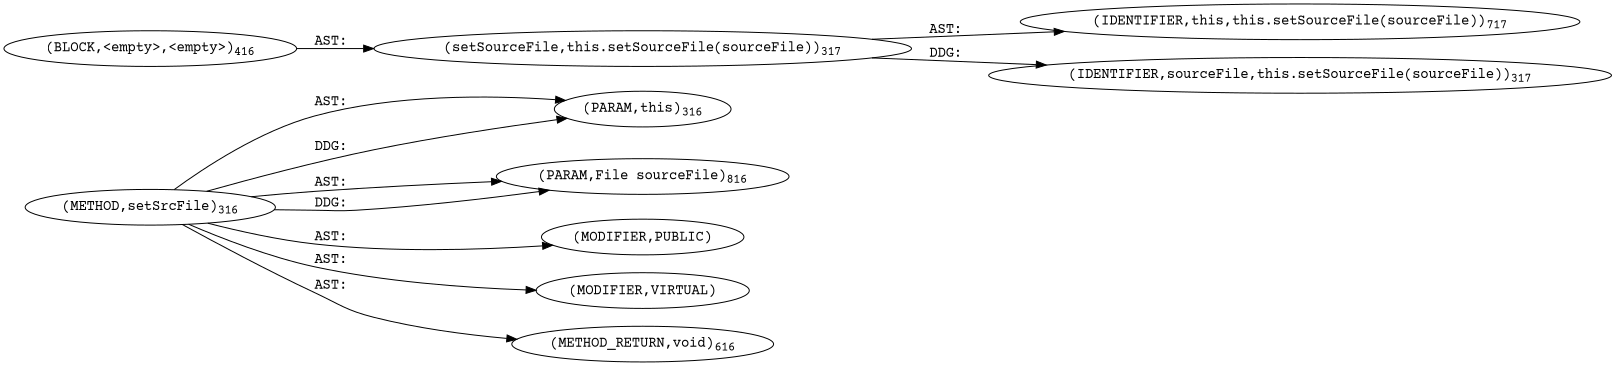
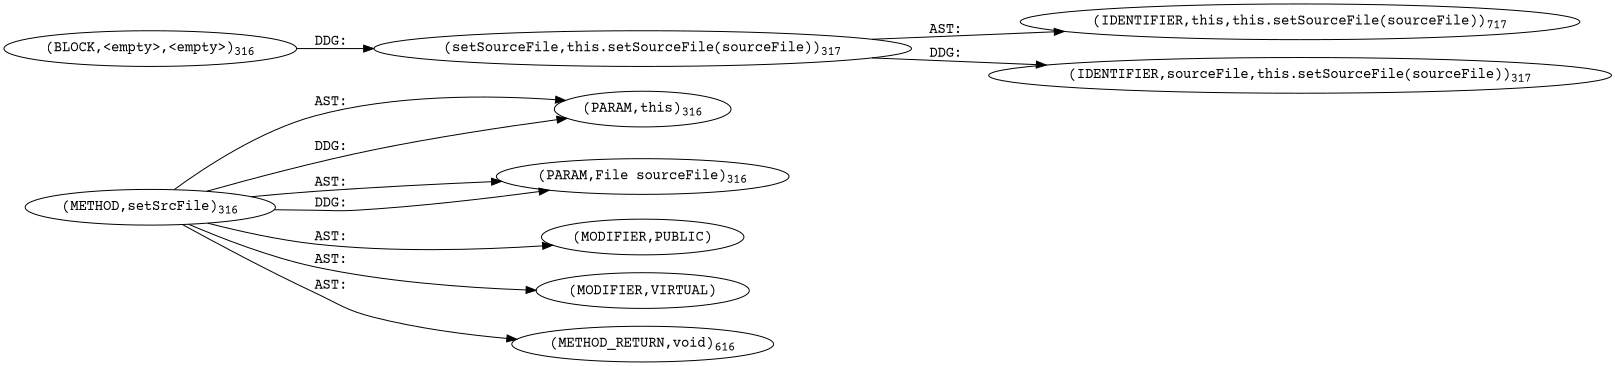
(335, 41) -> (335, 41)
(244, 47) -> (244, 47)
(737, 175) -> (737, 175)
